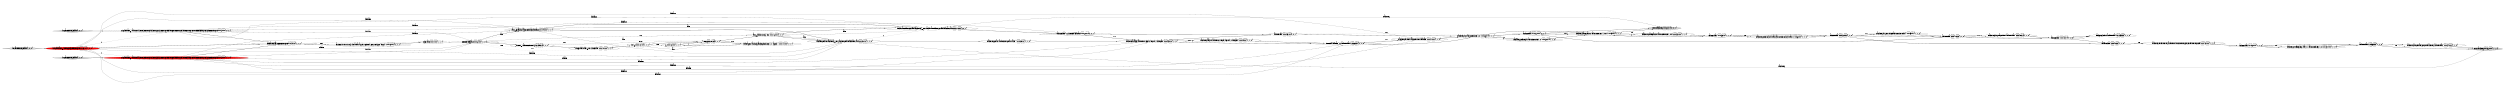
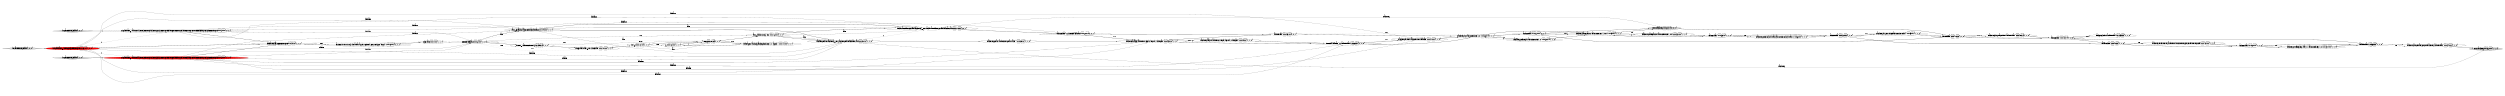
(1897, 36) -> (1814, 30)
none -> (2177, 46)
(2423, 48) -> (2219, 40)
